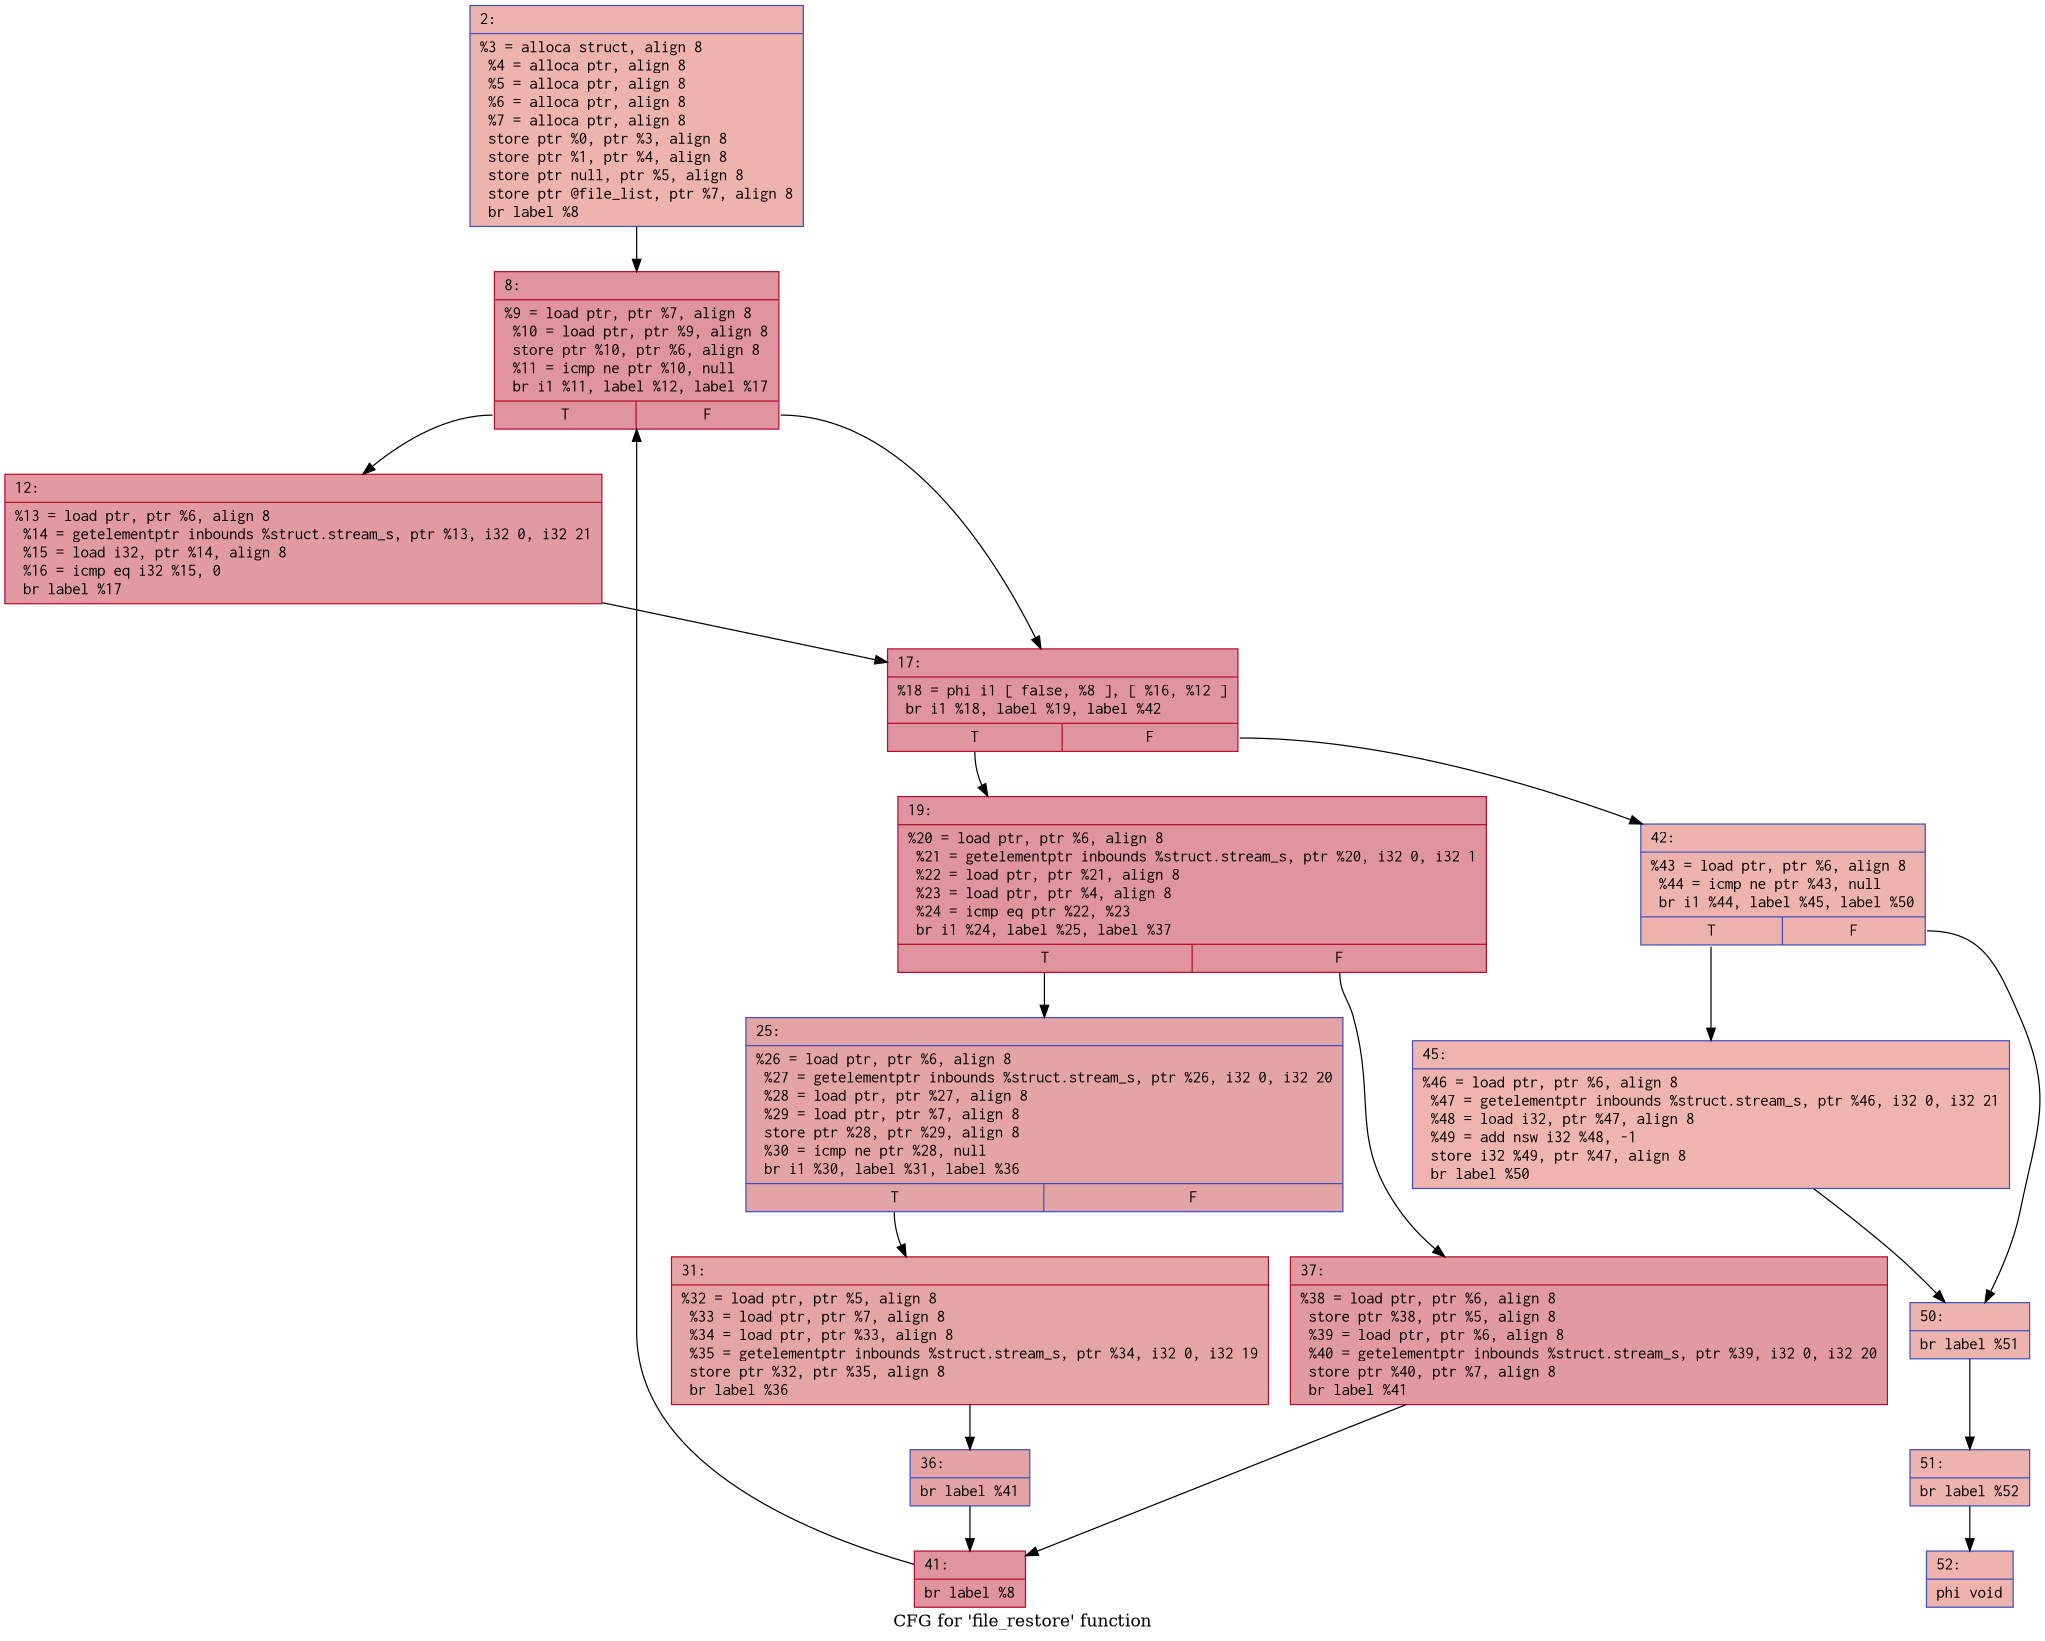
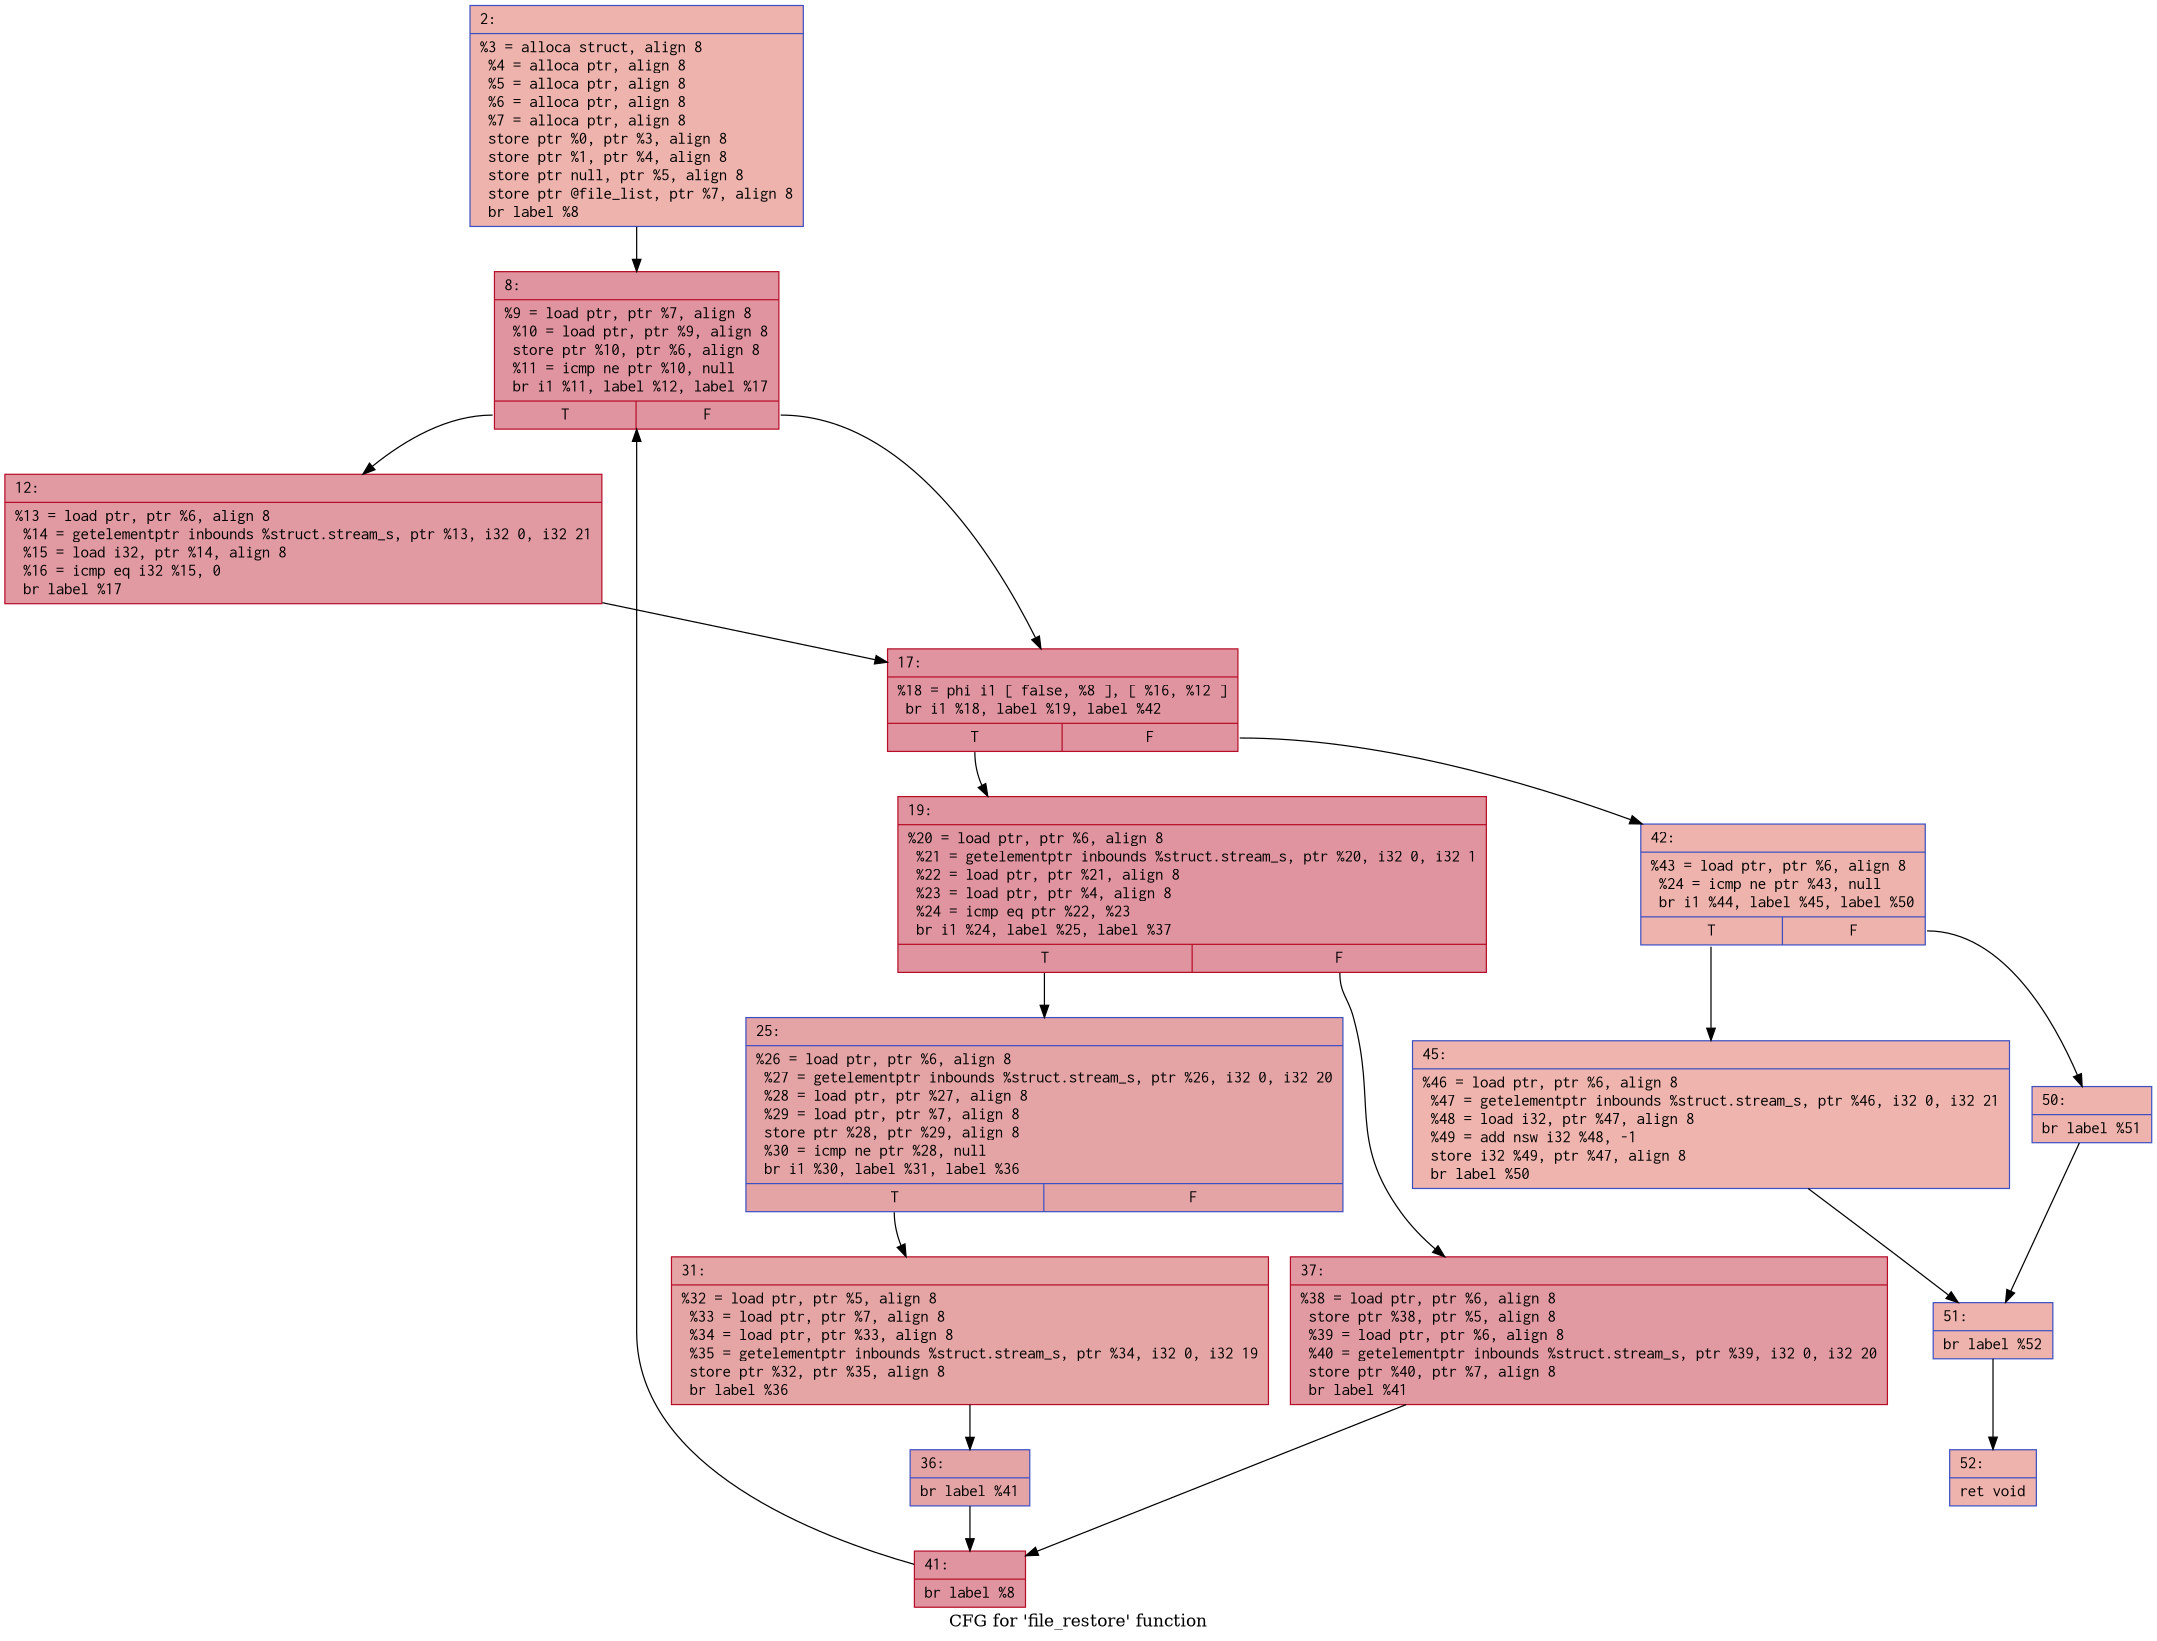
(1767, 884) -> (1767, 884)
(1877, 1239) -> (1878, 1241)
(1970, 1593) -> (1993, 1491)
